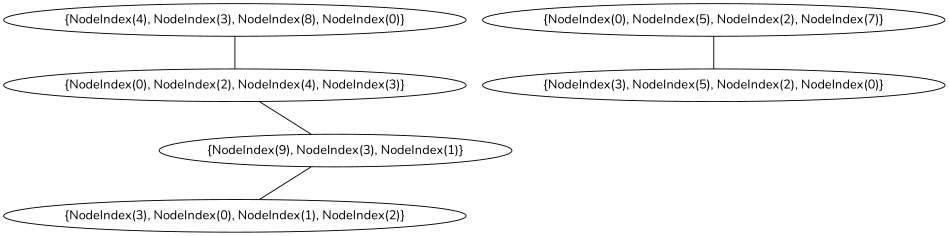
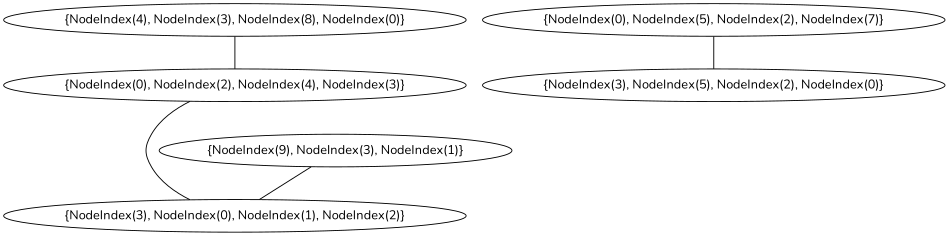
(285, 118) -> (146, 151)
